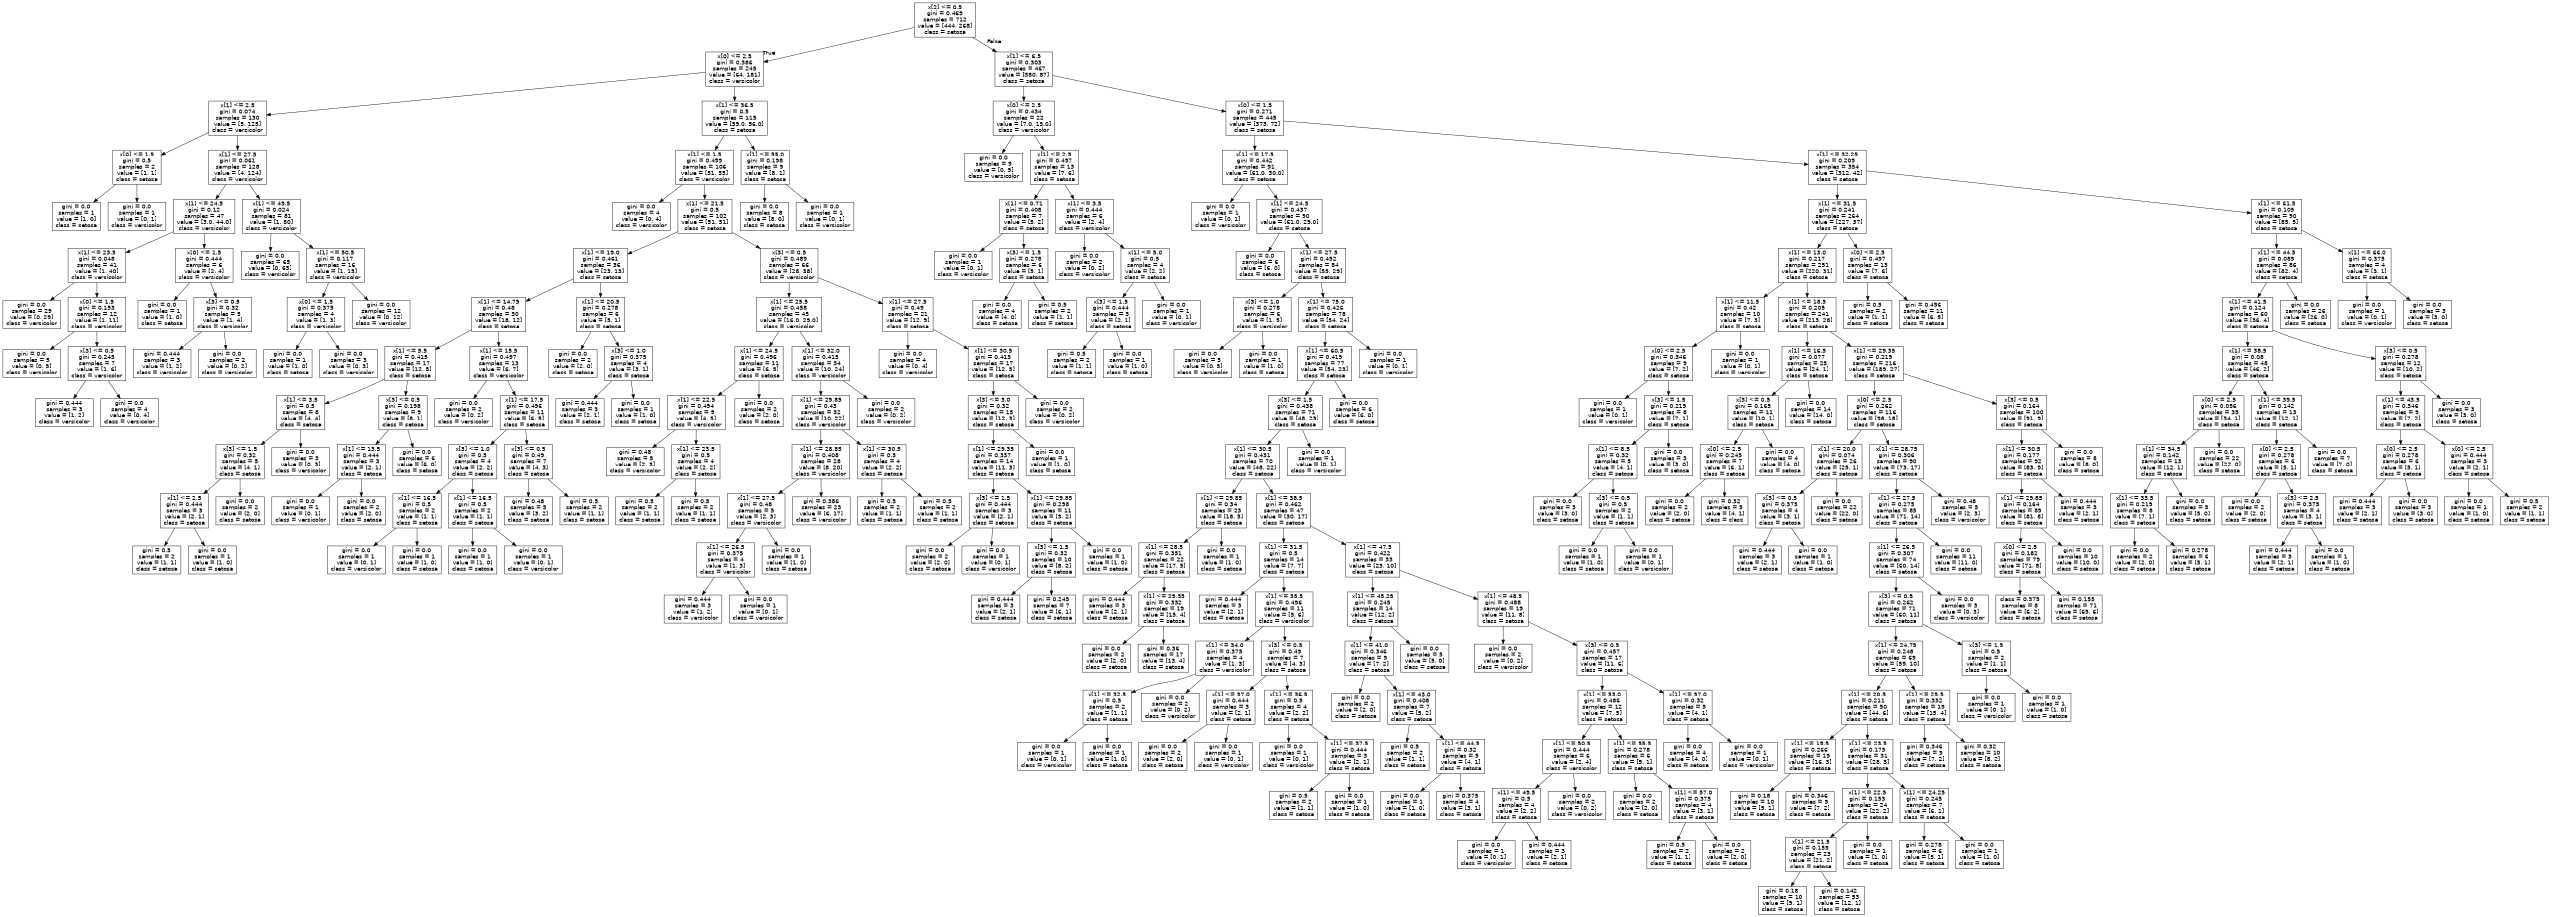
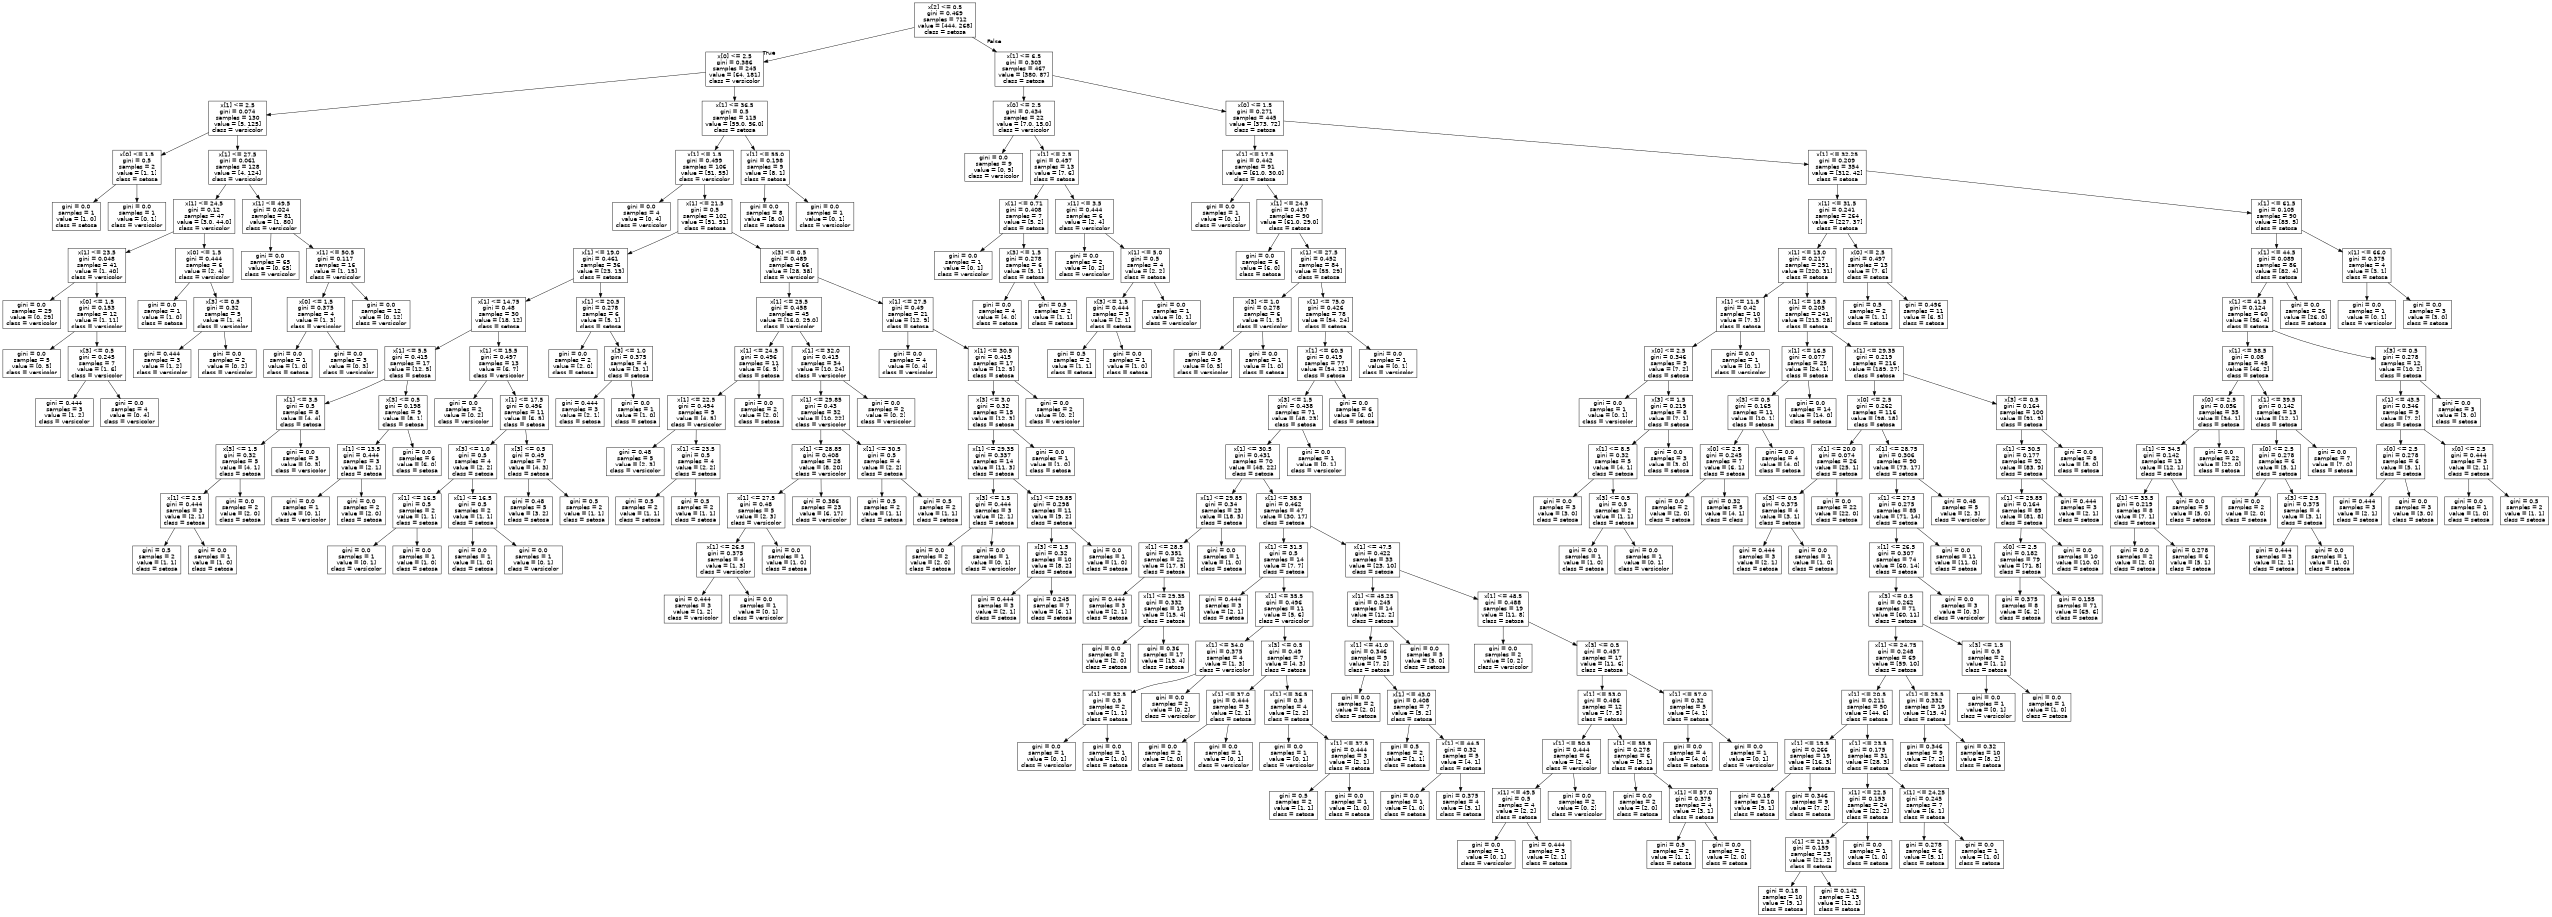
(2020, 609) -> (2020, 609)
(1839, 900) -> (1839, 900)
